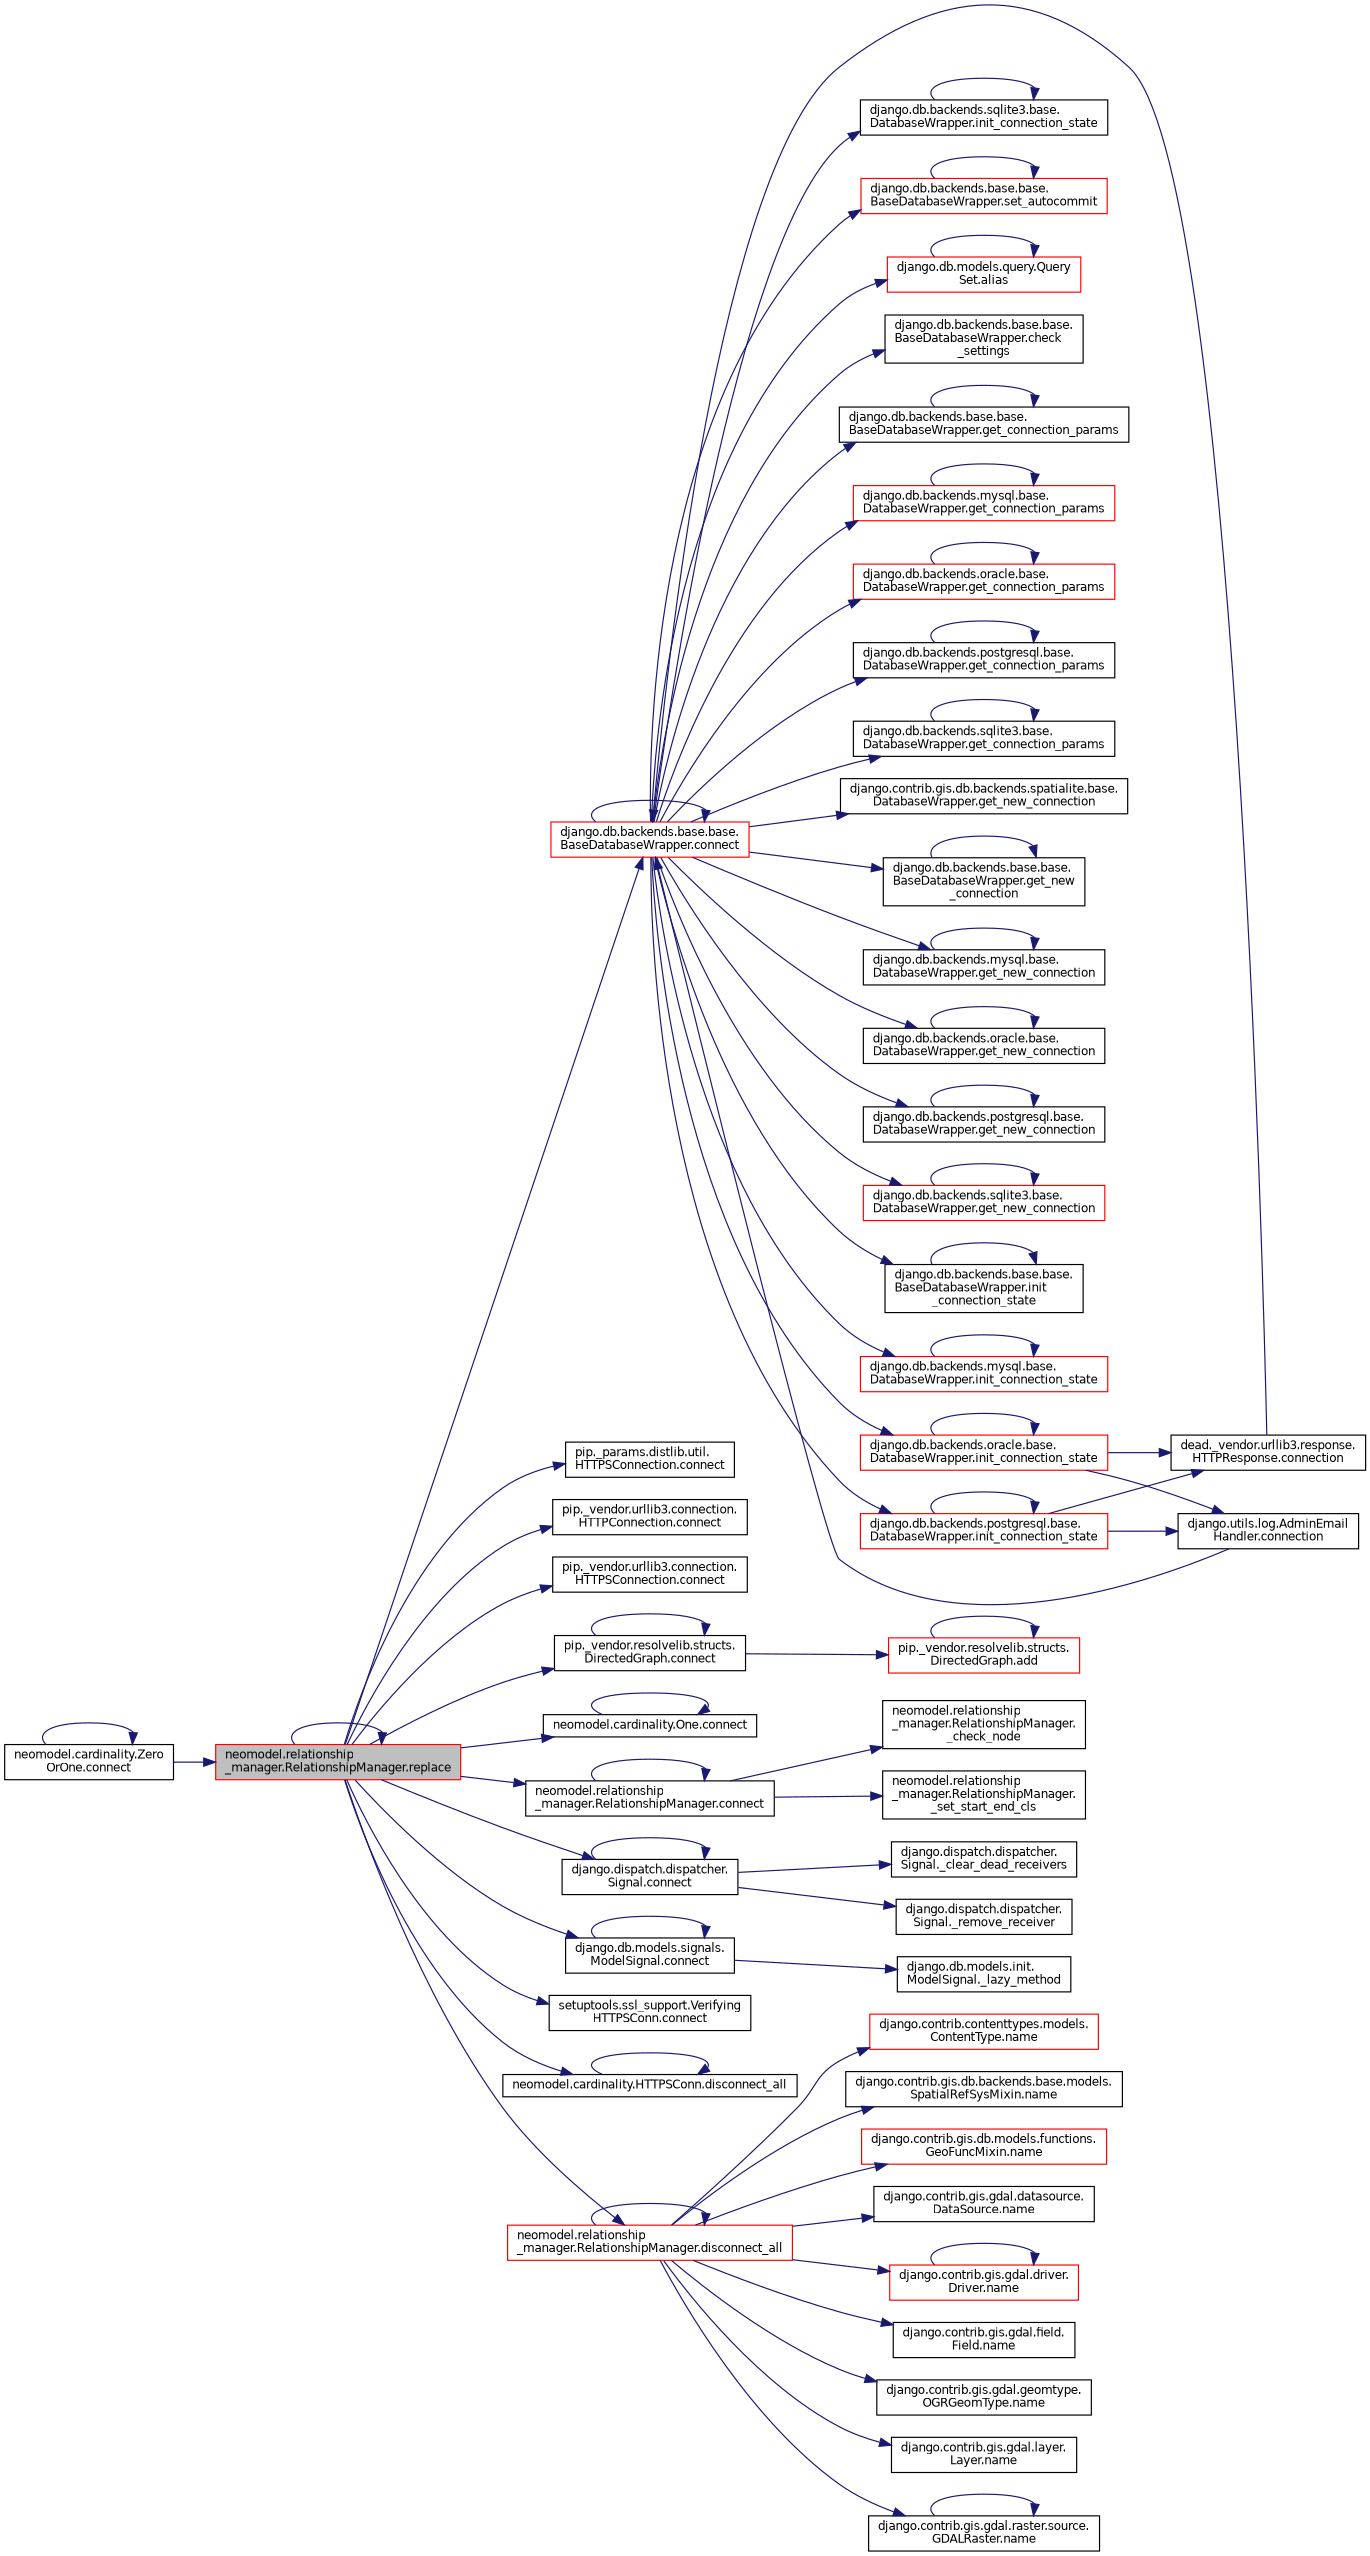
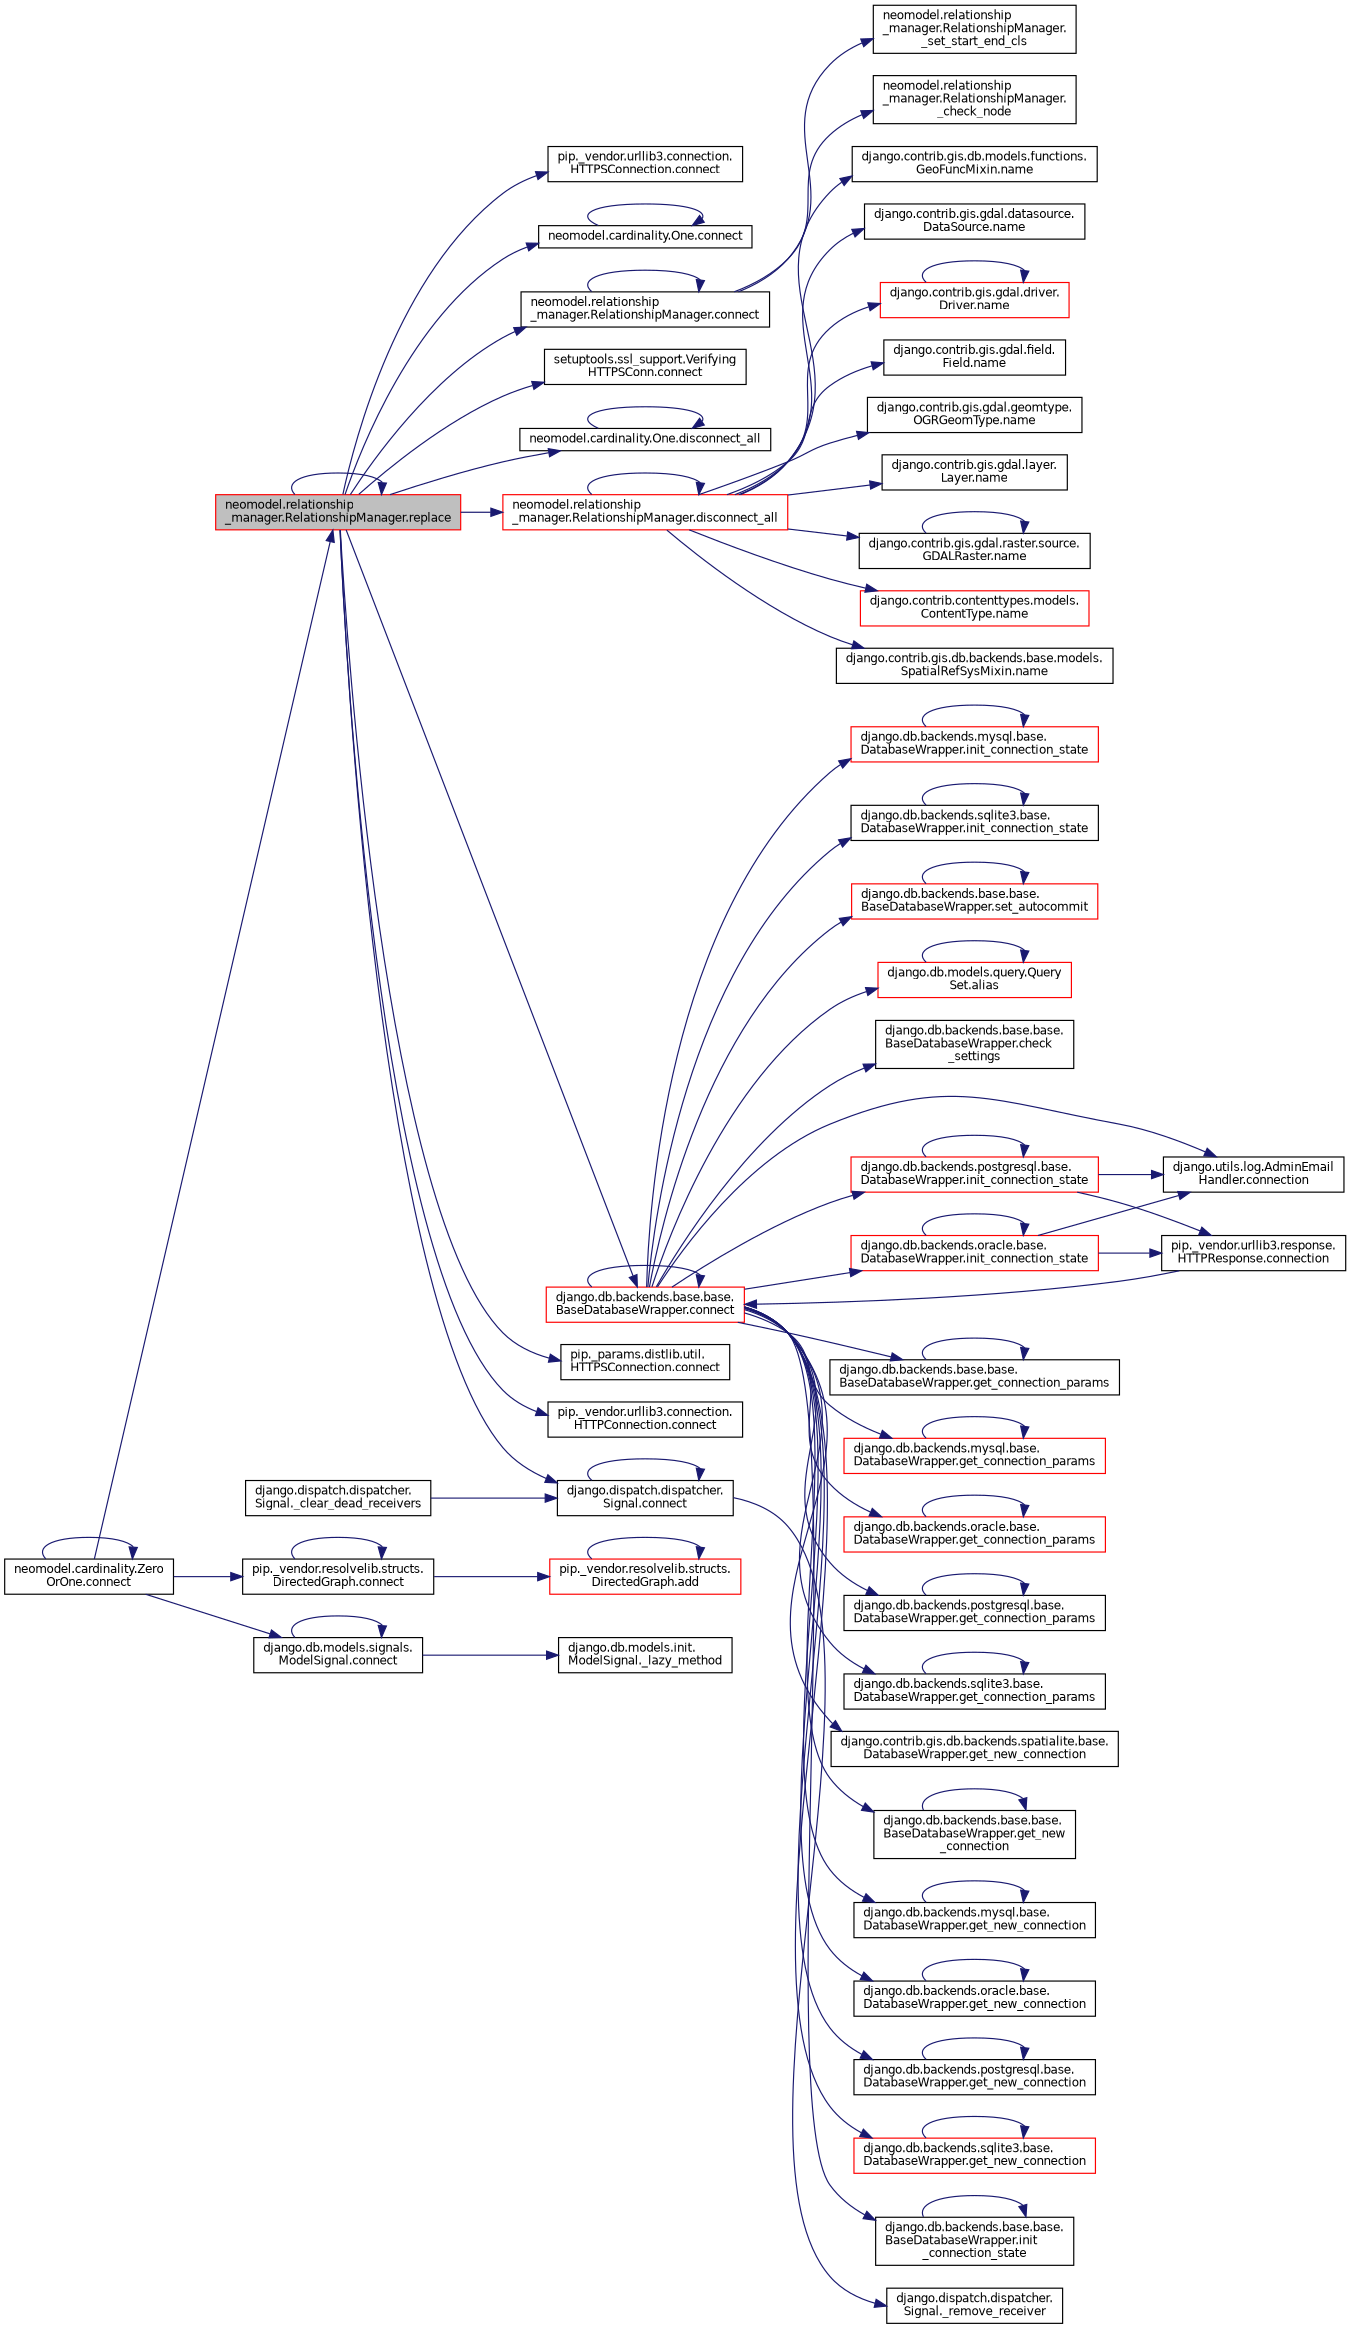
(788, 1385) -> (899, 1102)
(1268, 1453) -> (1254, 1253)
(454, 1702) -> (202, 1577)
(809, 1869) -> (488, 1498)
(452, 1871) -> (208, 1614)
(650, 2086) -> (645, 440)
(984, 2147) -> (975, 164)
